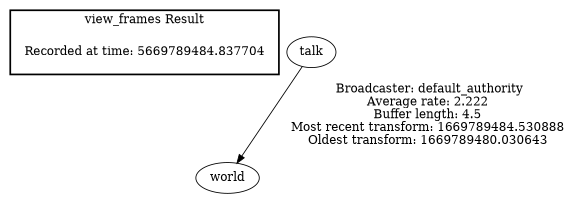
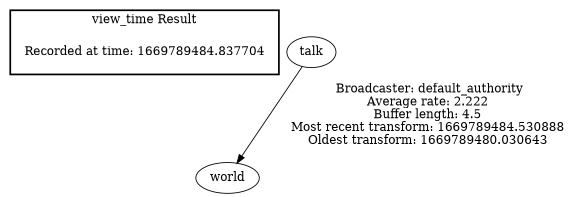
(145, 20) -> (145, 20)
(145, 52) -> (145, 52)
